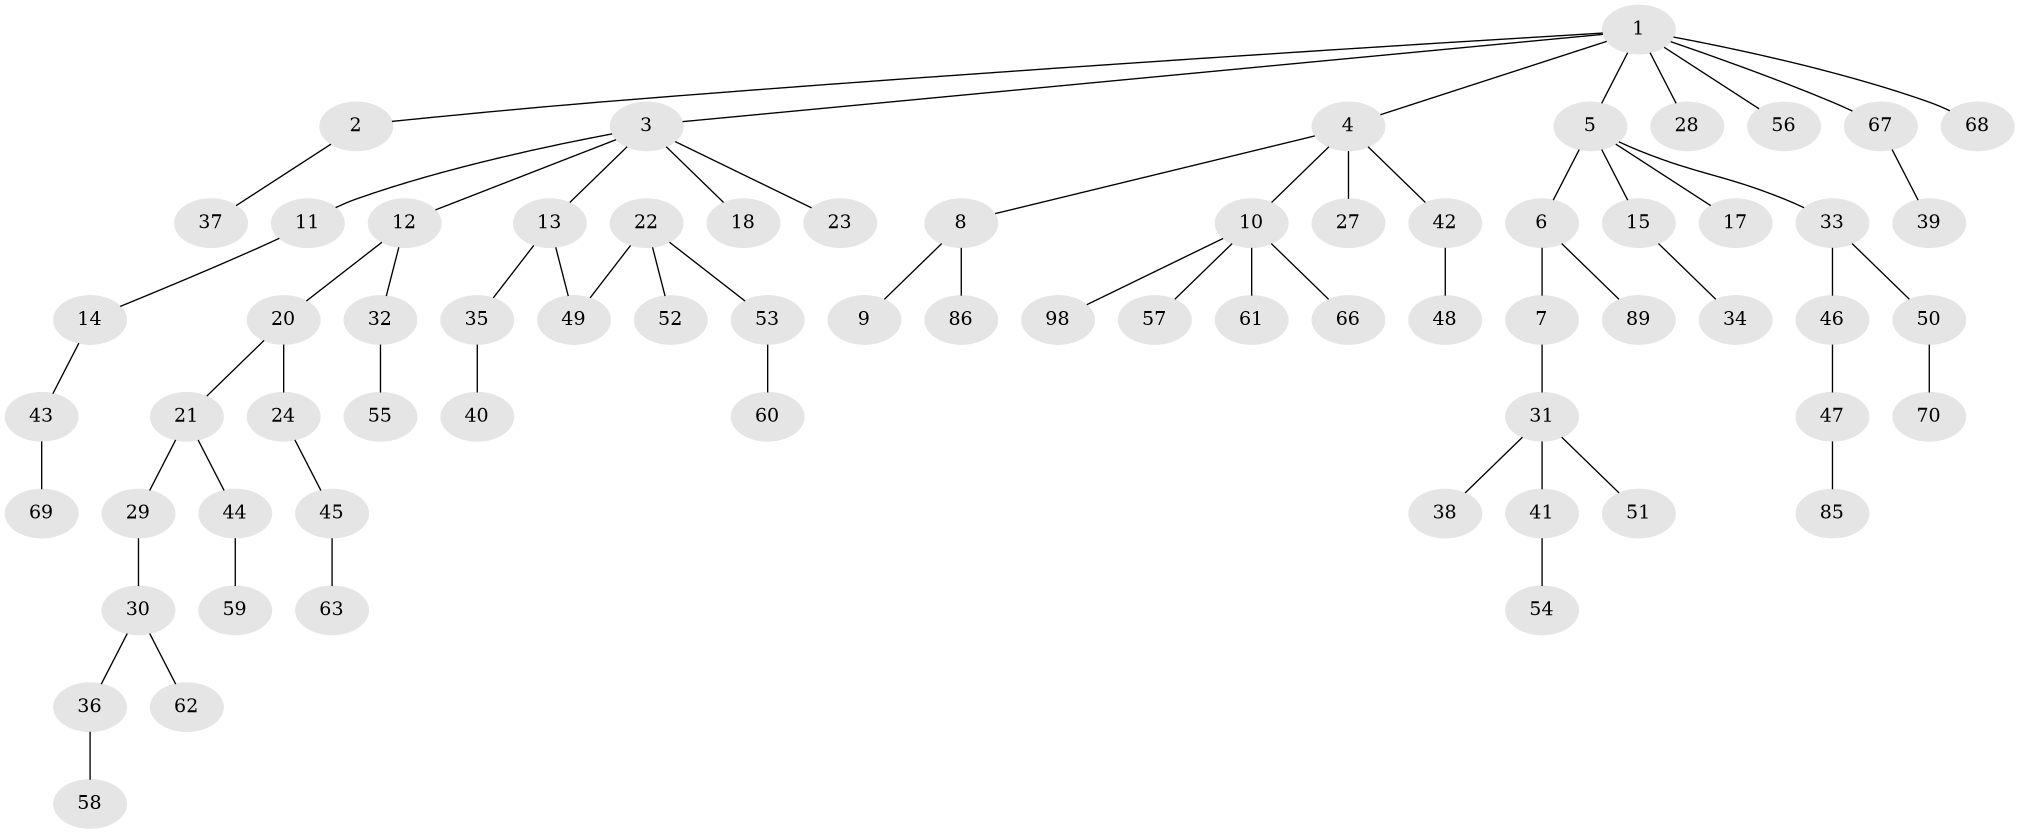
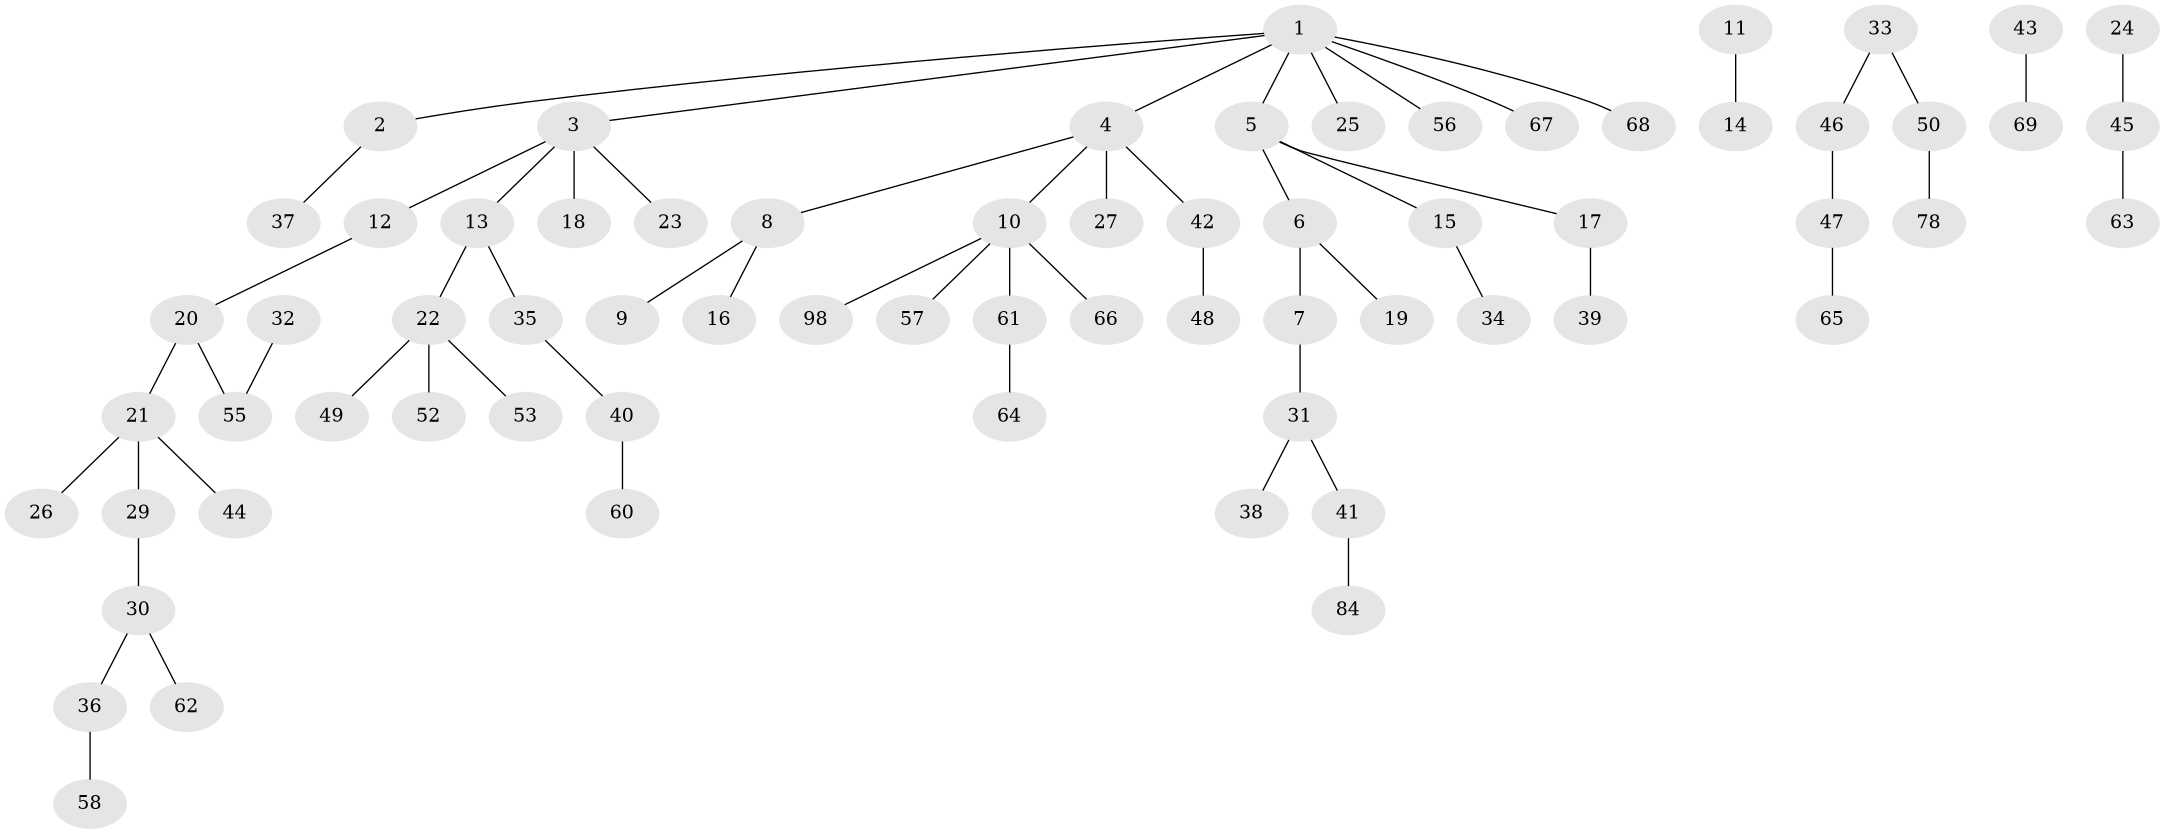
(1687, 126) -> (1348, 126)
(472, 165) -> none
(1711, 175) -> none
(1905, 175) -> (1590, 272)
(393, 272) -> none
(562, 272) -> (453, 272)
(961, 320) -> (719, 320)
(1639, 320) -> (1397, 320)
(66, 368) -> none
(284, 369) -> (211, 368)
(768, 369) -> (622, 465)
none -> (1010, 417)
(1929, 417) -> (1929, 223)
none -> (42, 514)
(1639, 514) -> none
(1832, 514) -> (1832, 320)
(235, 610) -> none
(1542, 610) -> (1348, 610)
